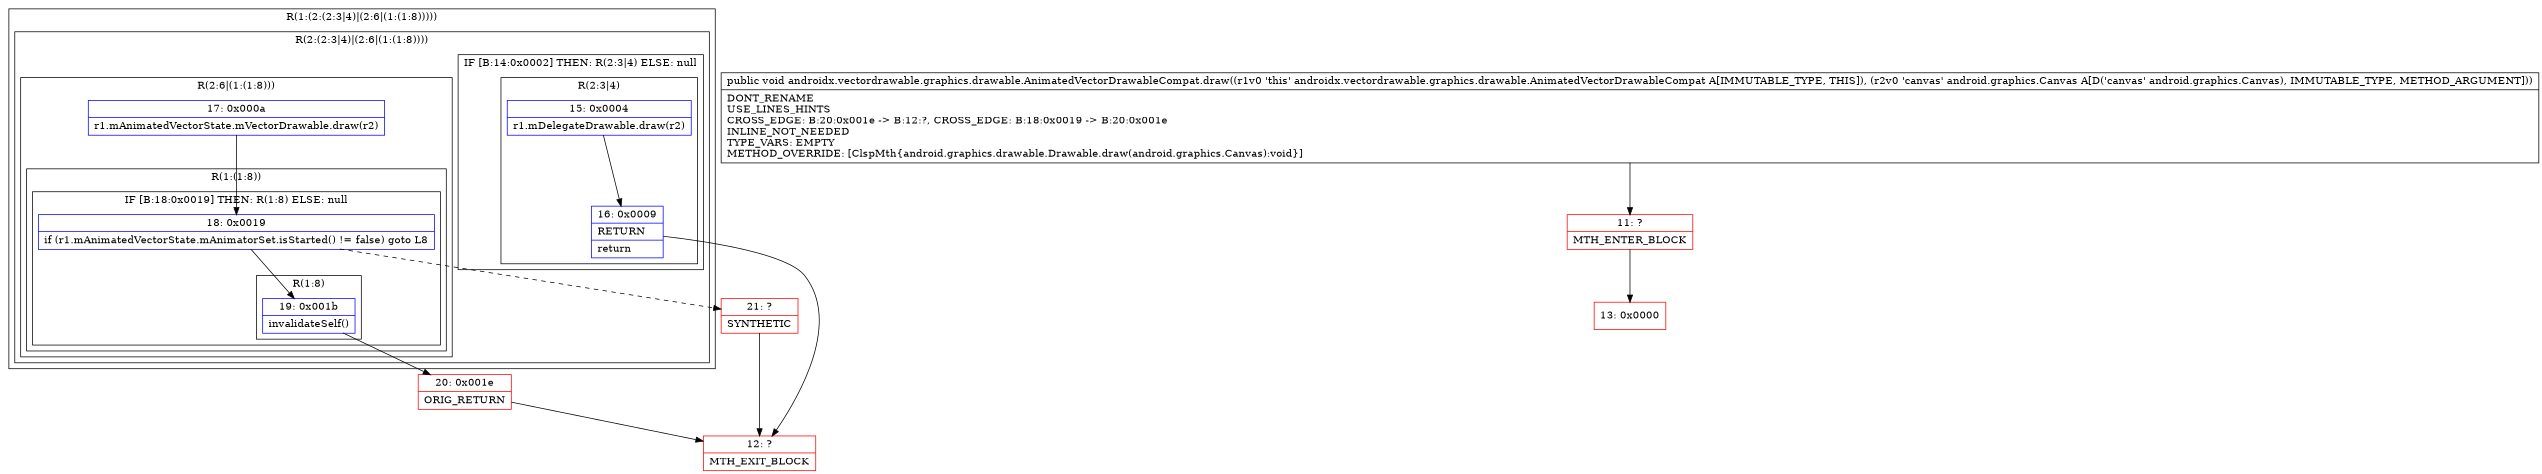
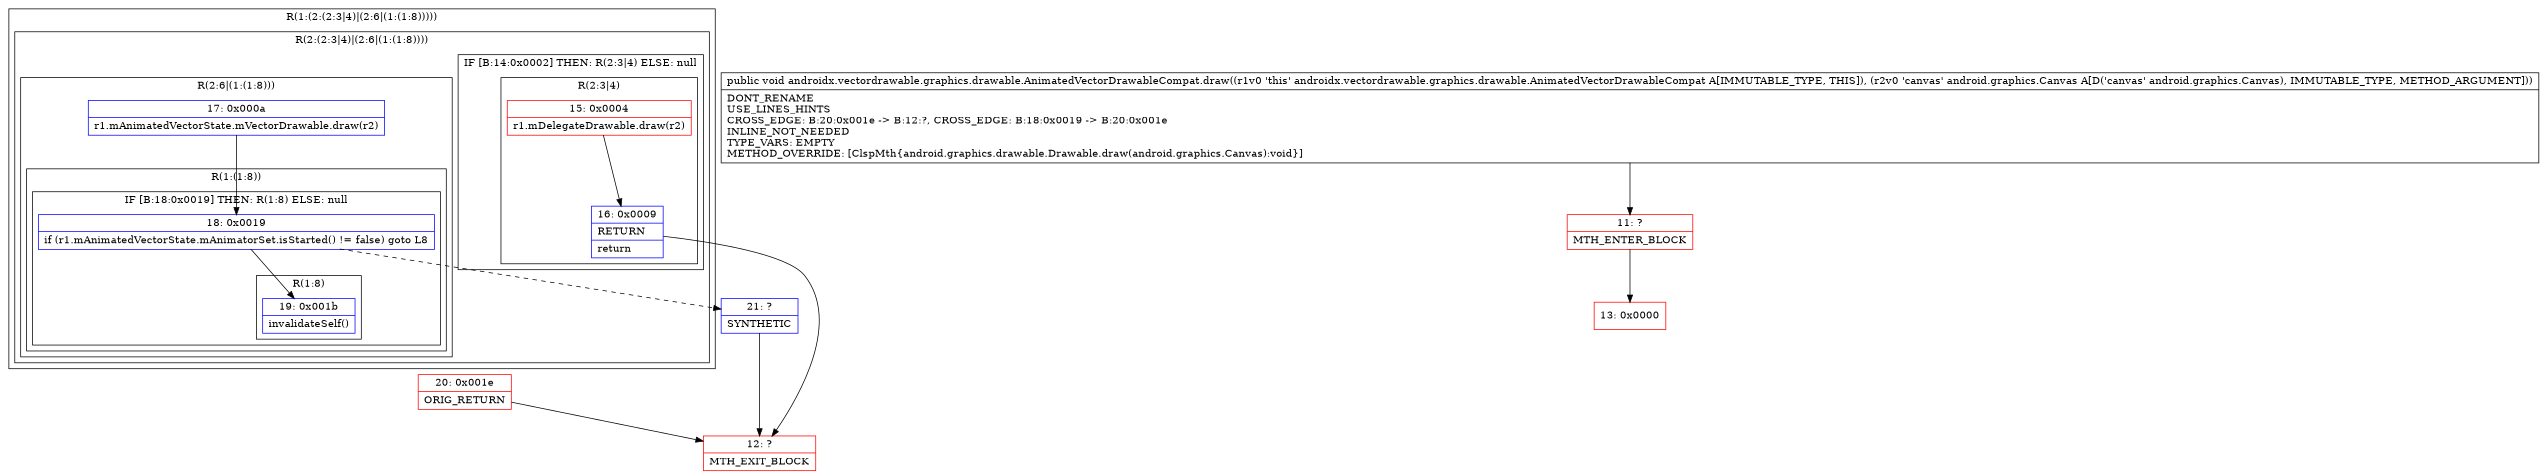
(599, 118) -> (599, 118)
(760, 316) -> (760, 316)
(383, 352) -> none
